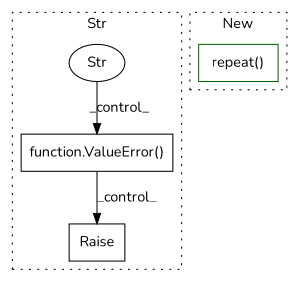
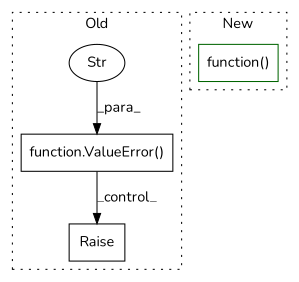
(97, 24) -> (97, 24)
(238, 63) -> (238, 63)
(119, 108) -> (119, 108)
